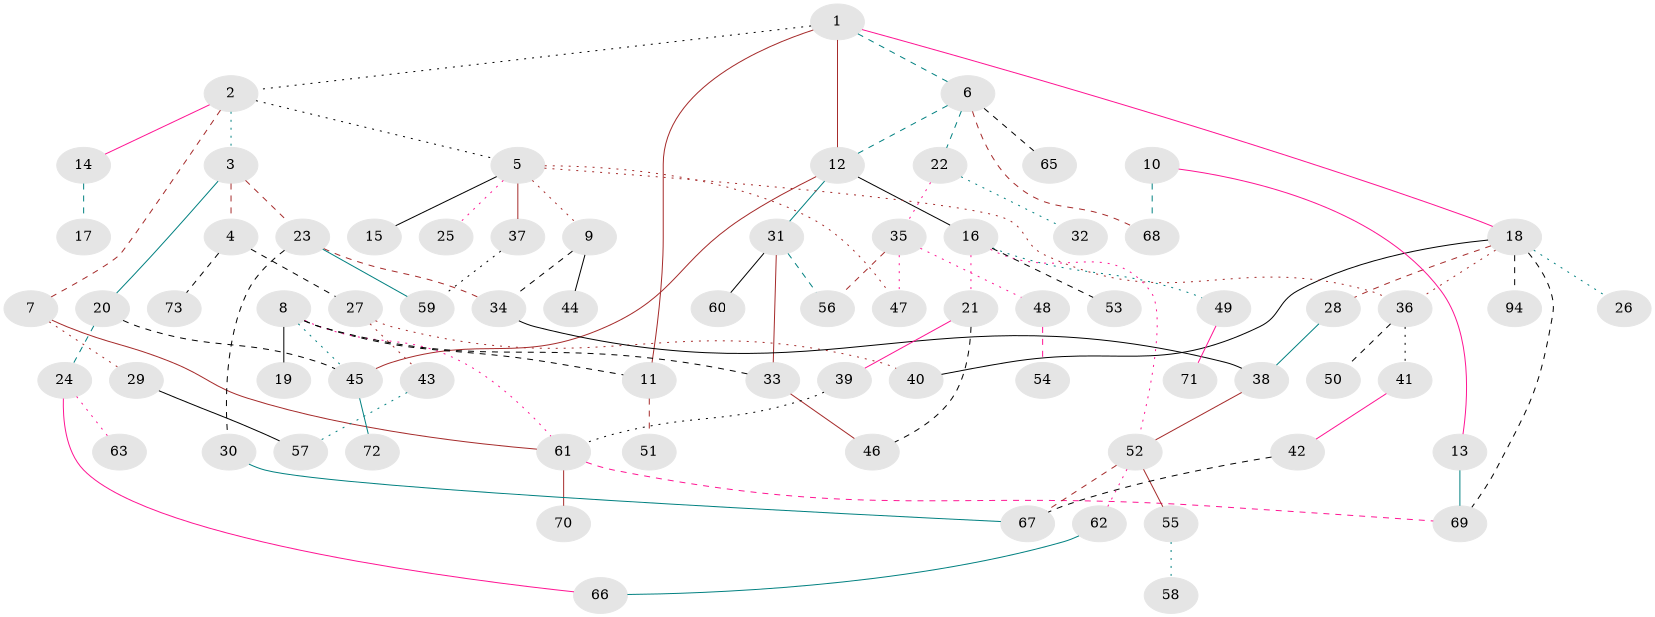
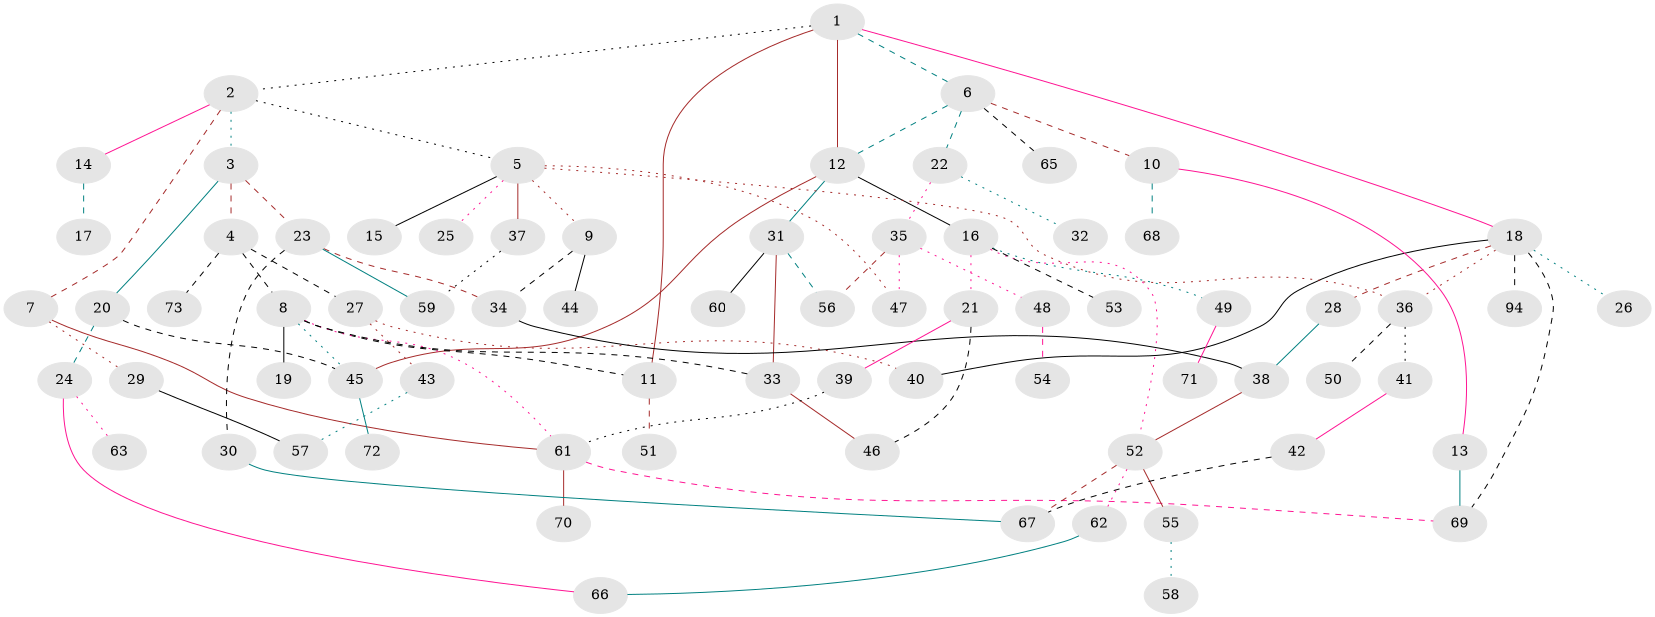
(1031, 195) -> (1060, 129)
none -> (255, 269)
